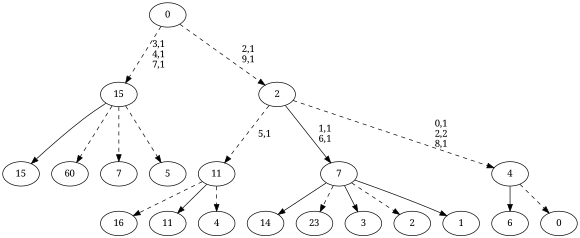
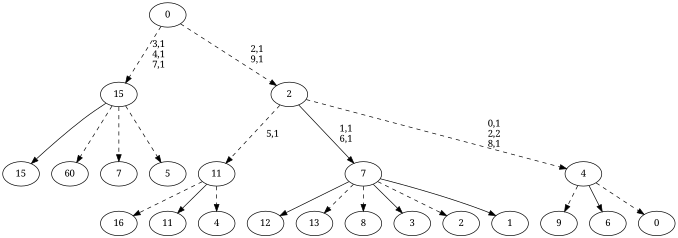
(266, 223) -> (266, 223)
(314, 223) -> (314, 223)
none -> (363, 223)
none -> (559, 223)
